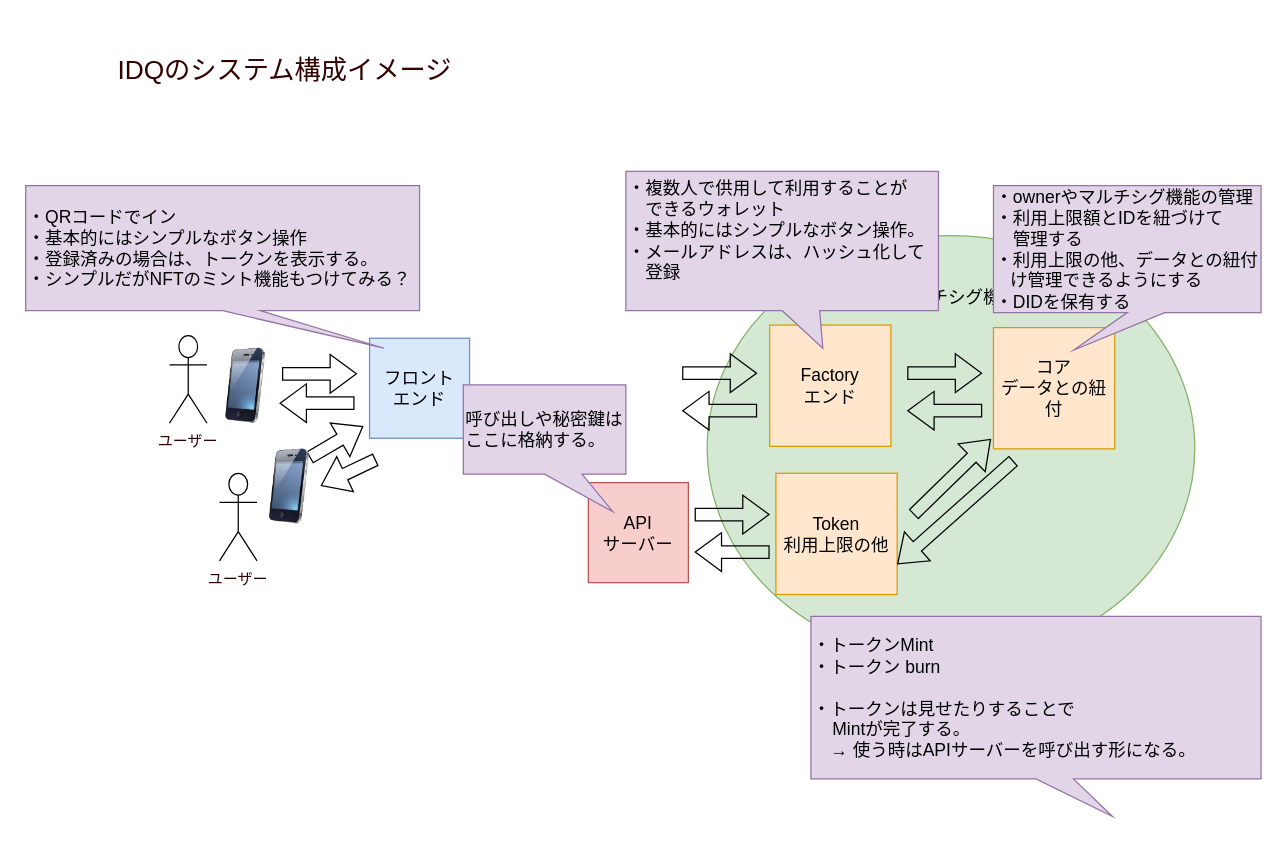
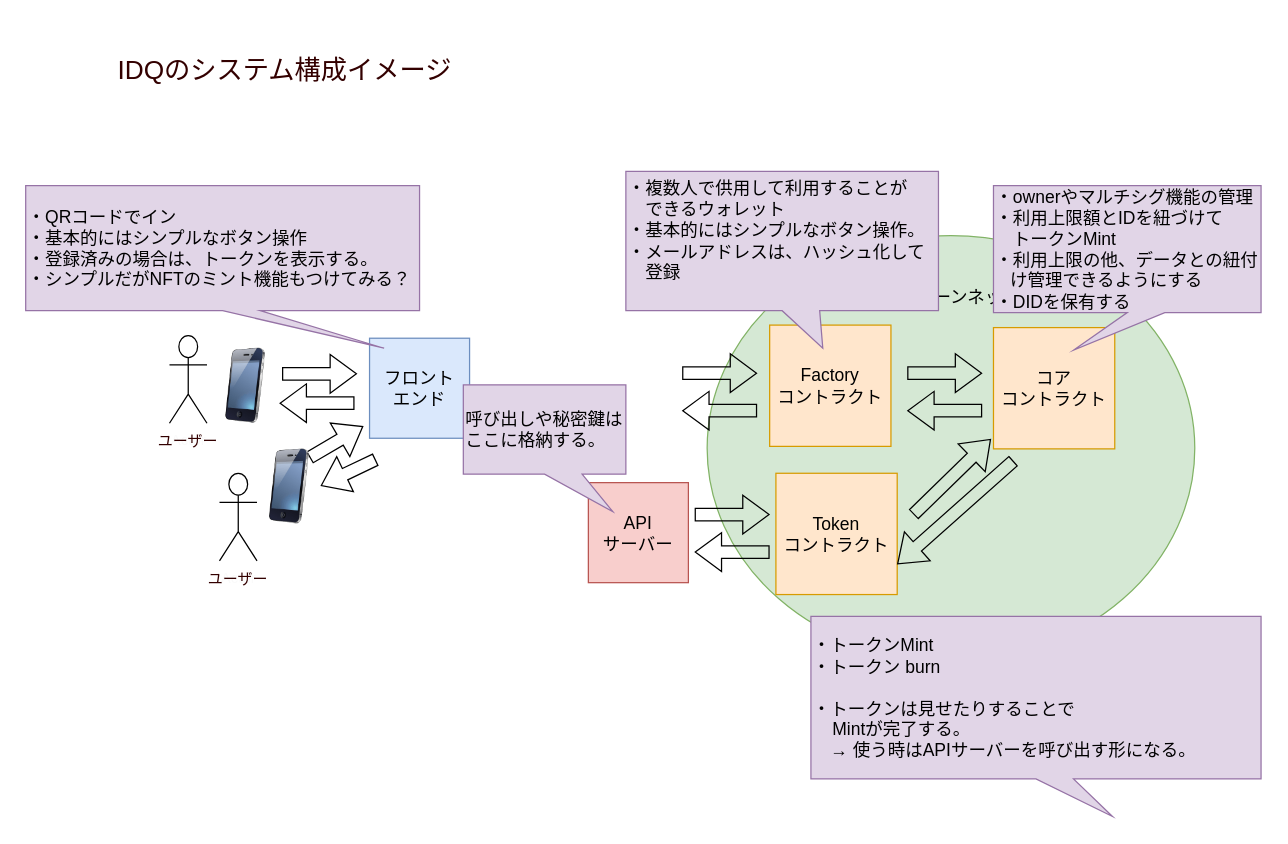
(1127, 249) -> (1127, 249)
(951, 255) -> (951, 255)
(830, 386) -> (830, 386)
(1054, 388) -> (1054, 388)
(836, 534) -> (836, 534)
